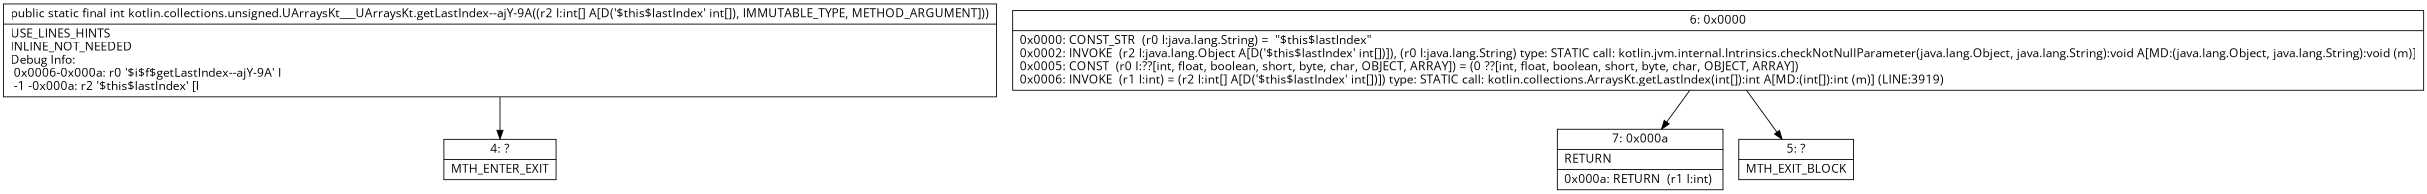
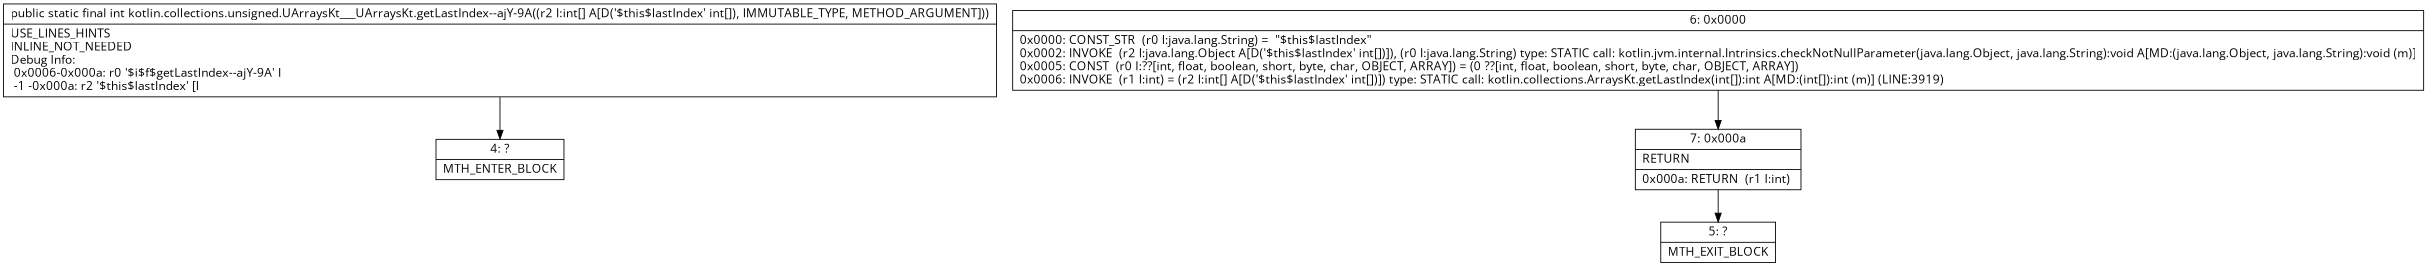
(1762, 111) -> (1718, 202)
(500, 169) -> (500, 169)
